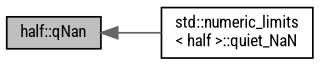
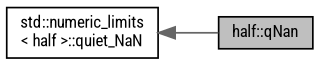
(140, 33) -> (197, 33)
